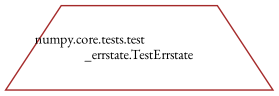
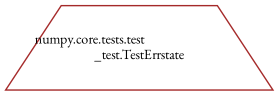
(139, 48) -> (139, 48)
